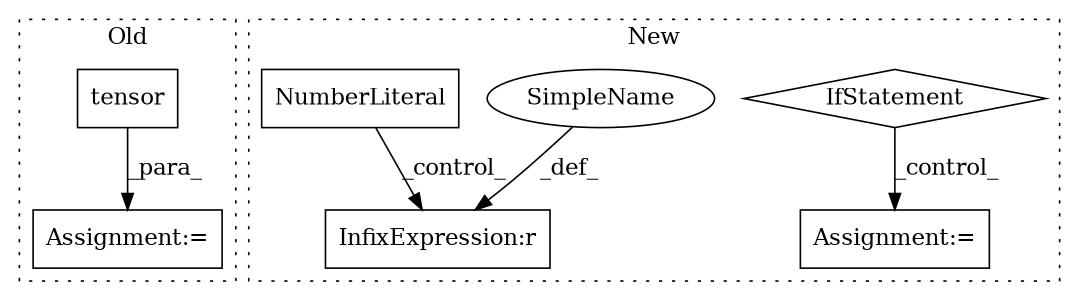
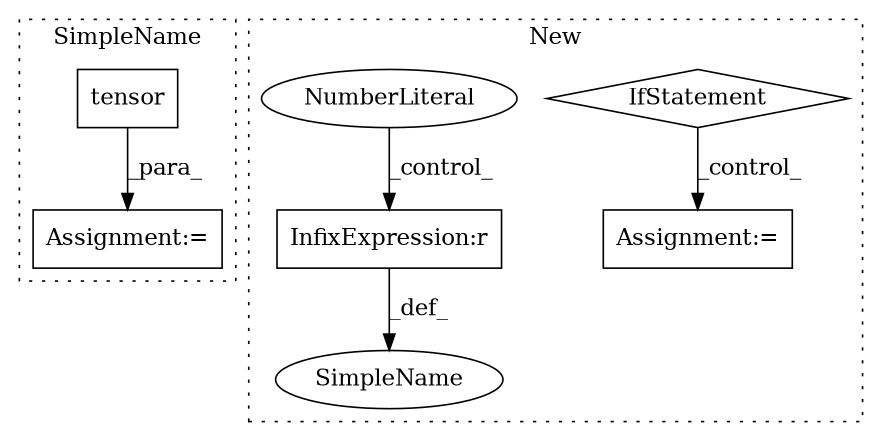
(128, 38) -> (128, 38)
(360, 99) -> (389, 99)
(531, 164) -> (389, 301)
